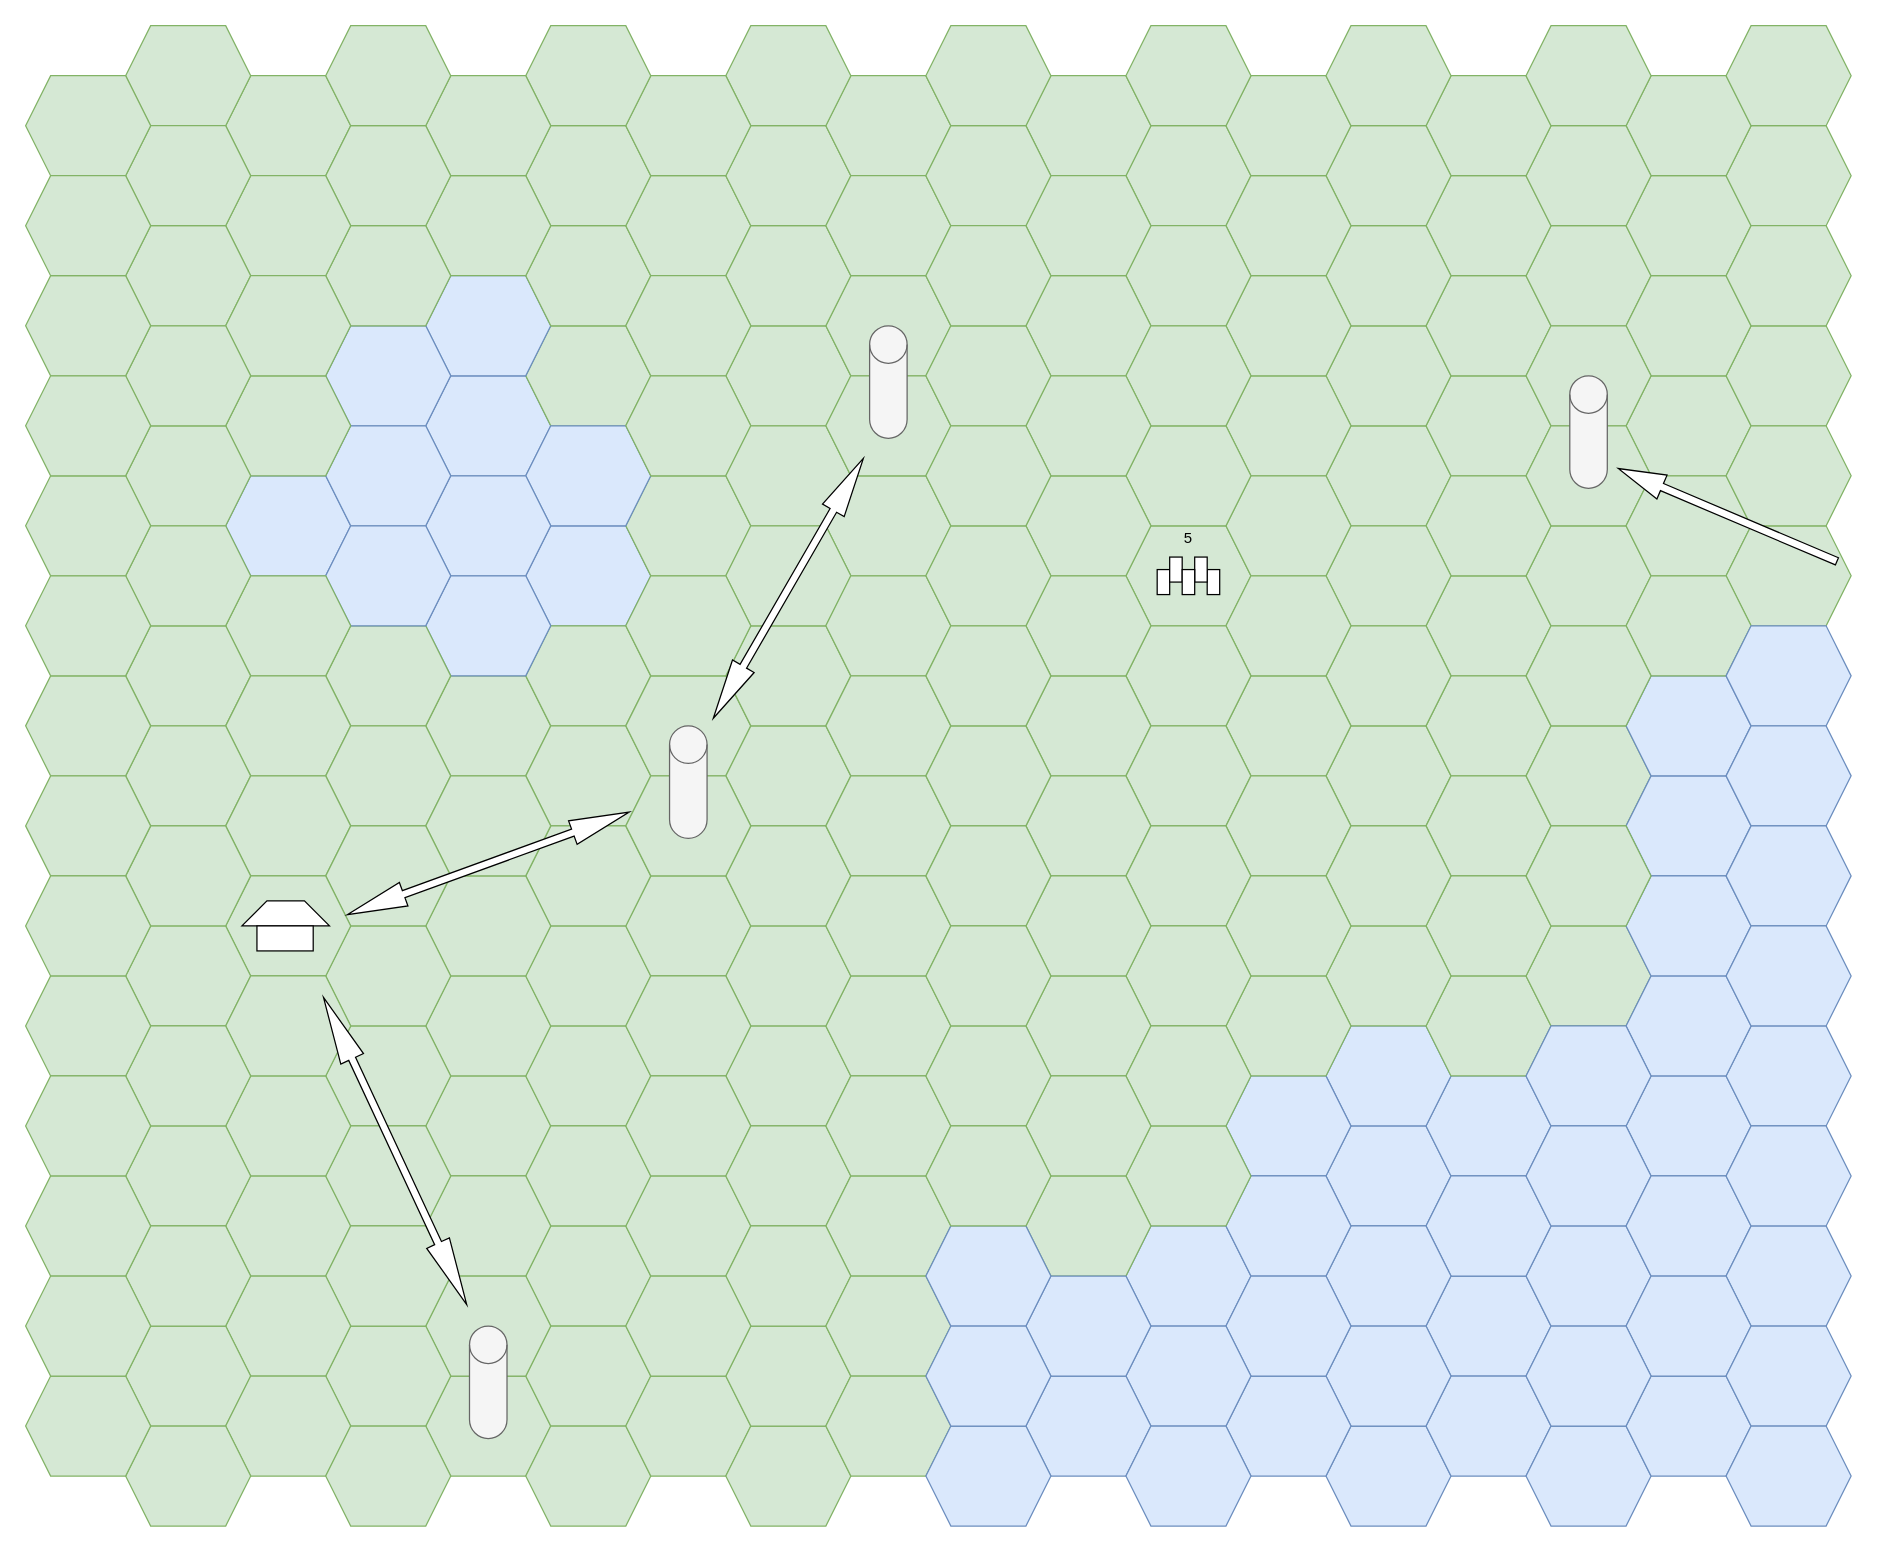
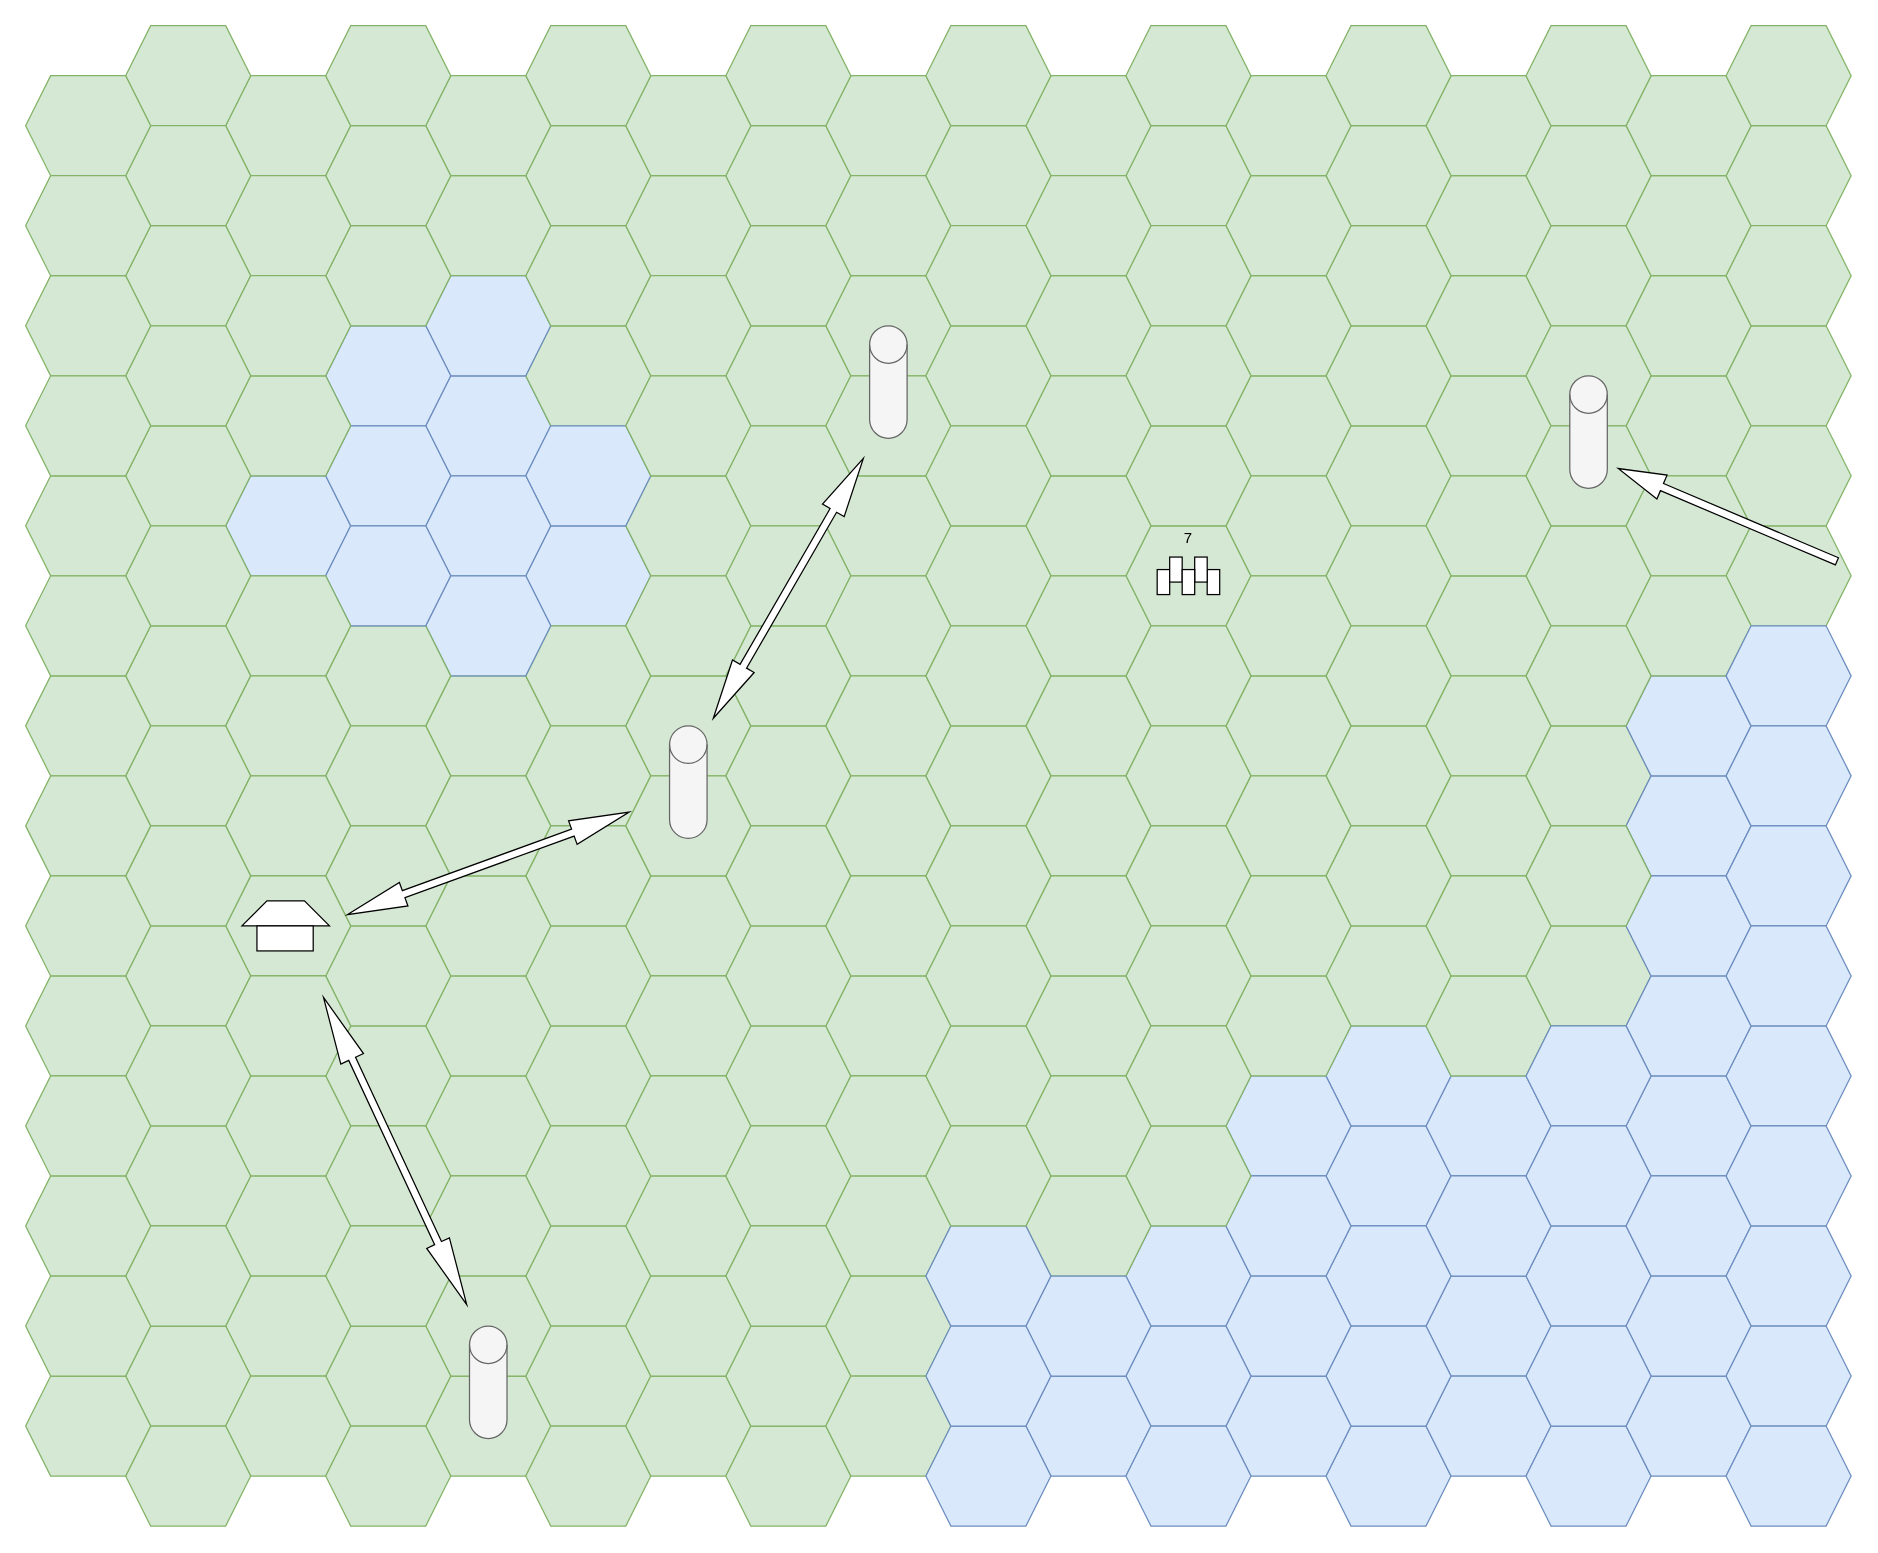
(1188, 538) -> (1188, 538)
